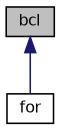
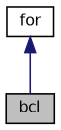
(30, 73) -> (30, 73)
